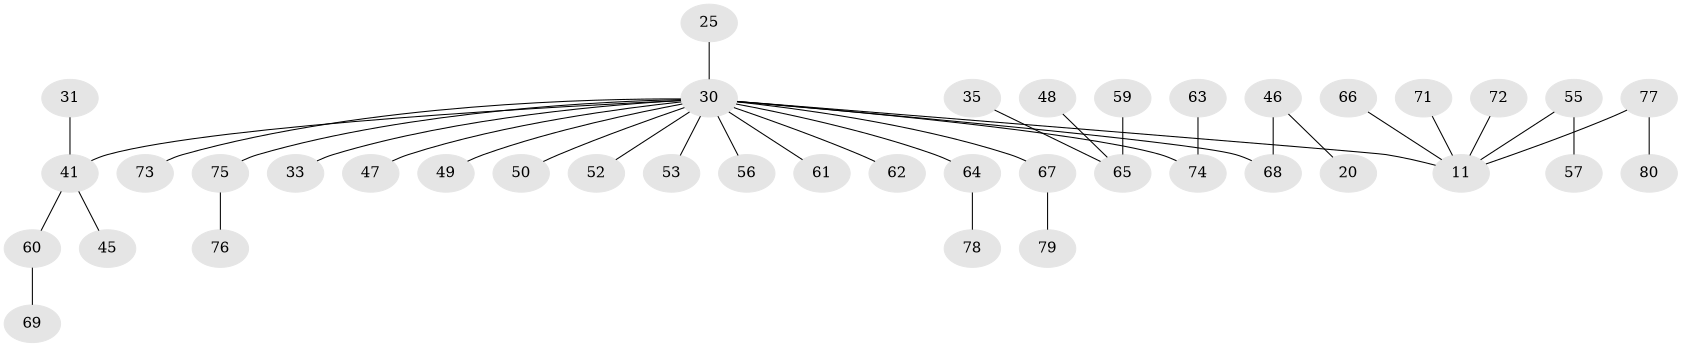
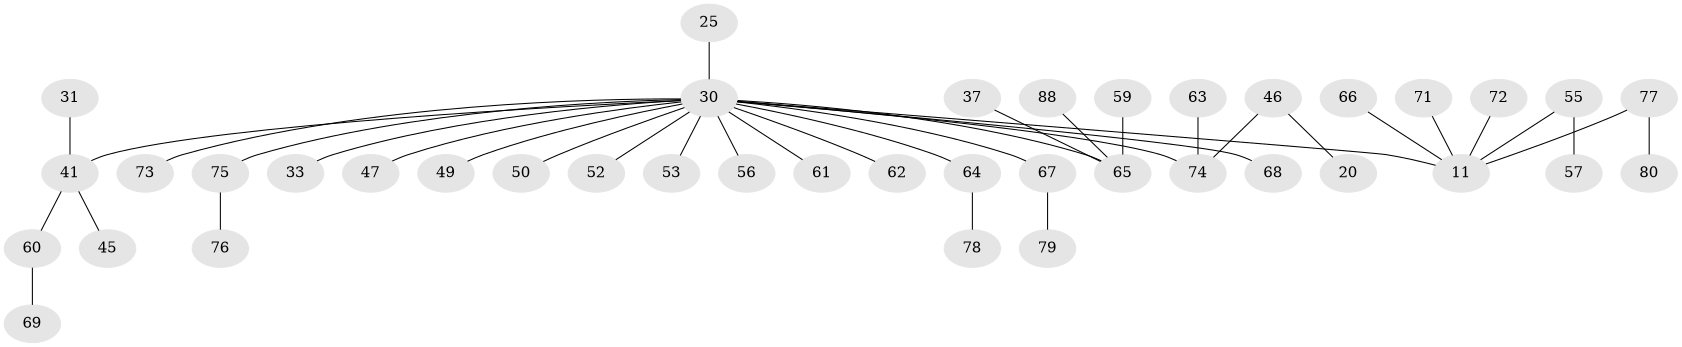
(972, 98) -> (972, 98)
(1048, 98) -> (1048, 98)
none -> (1012, 136)
(1273, 136) -> (1237, 135)
